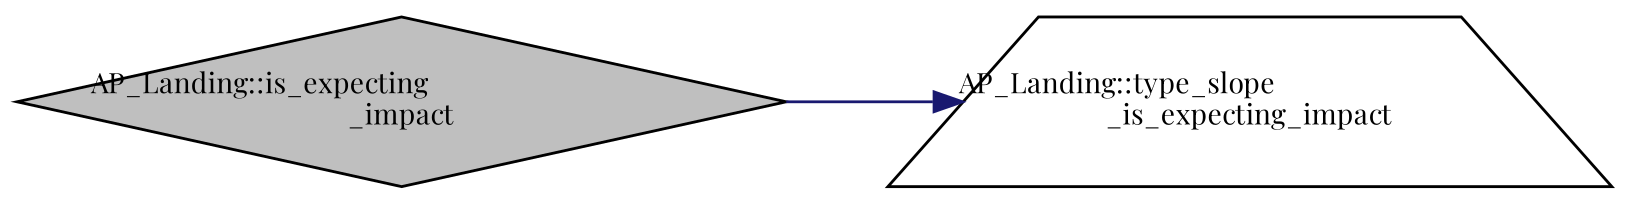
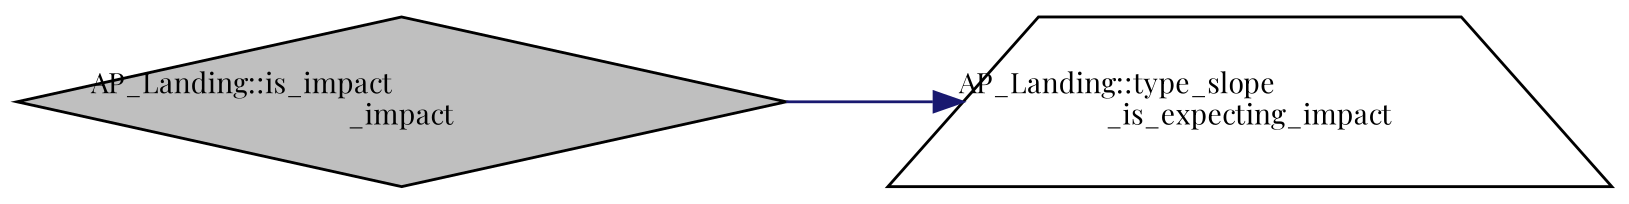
(402, 102) -> (402, 102)
